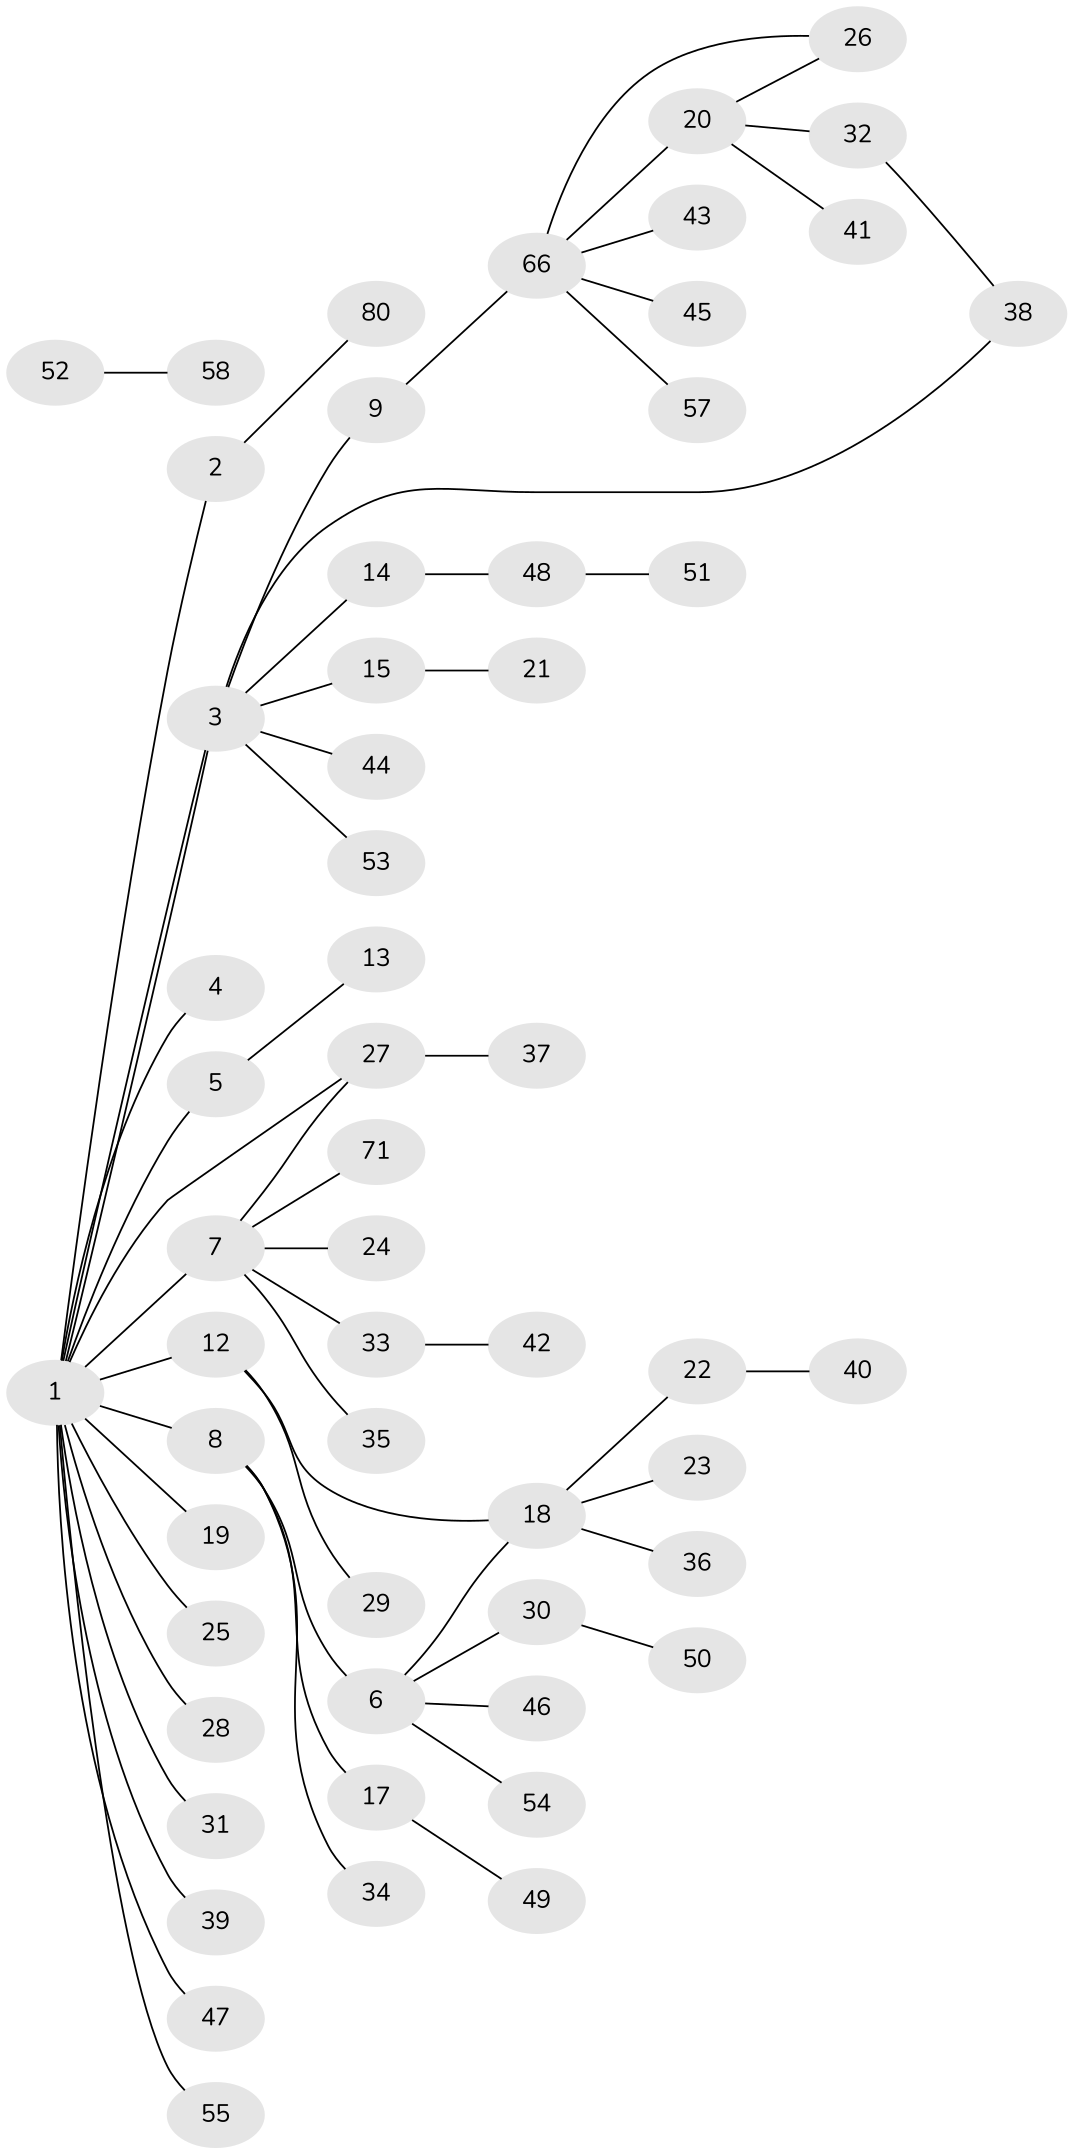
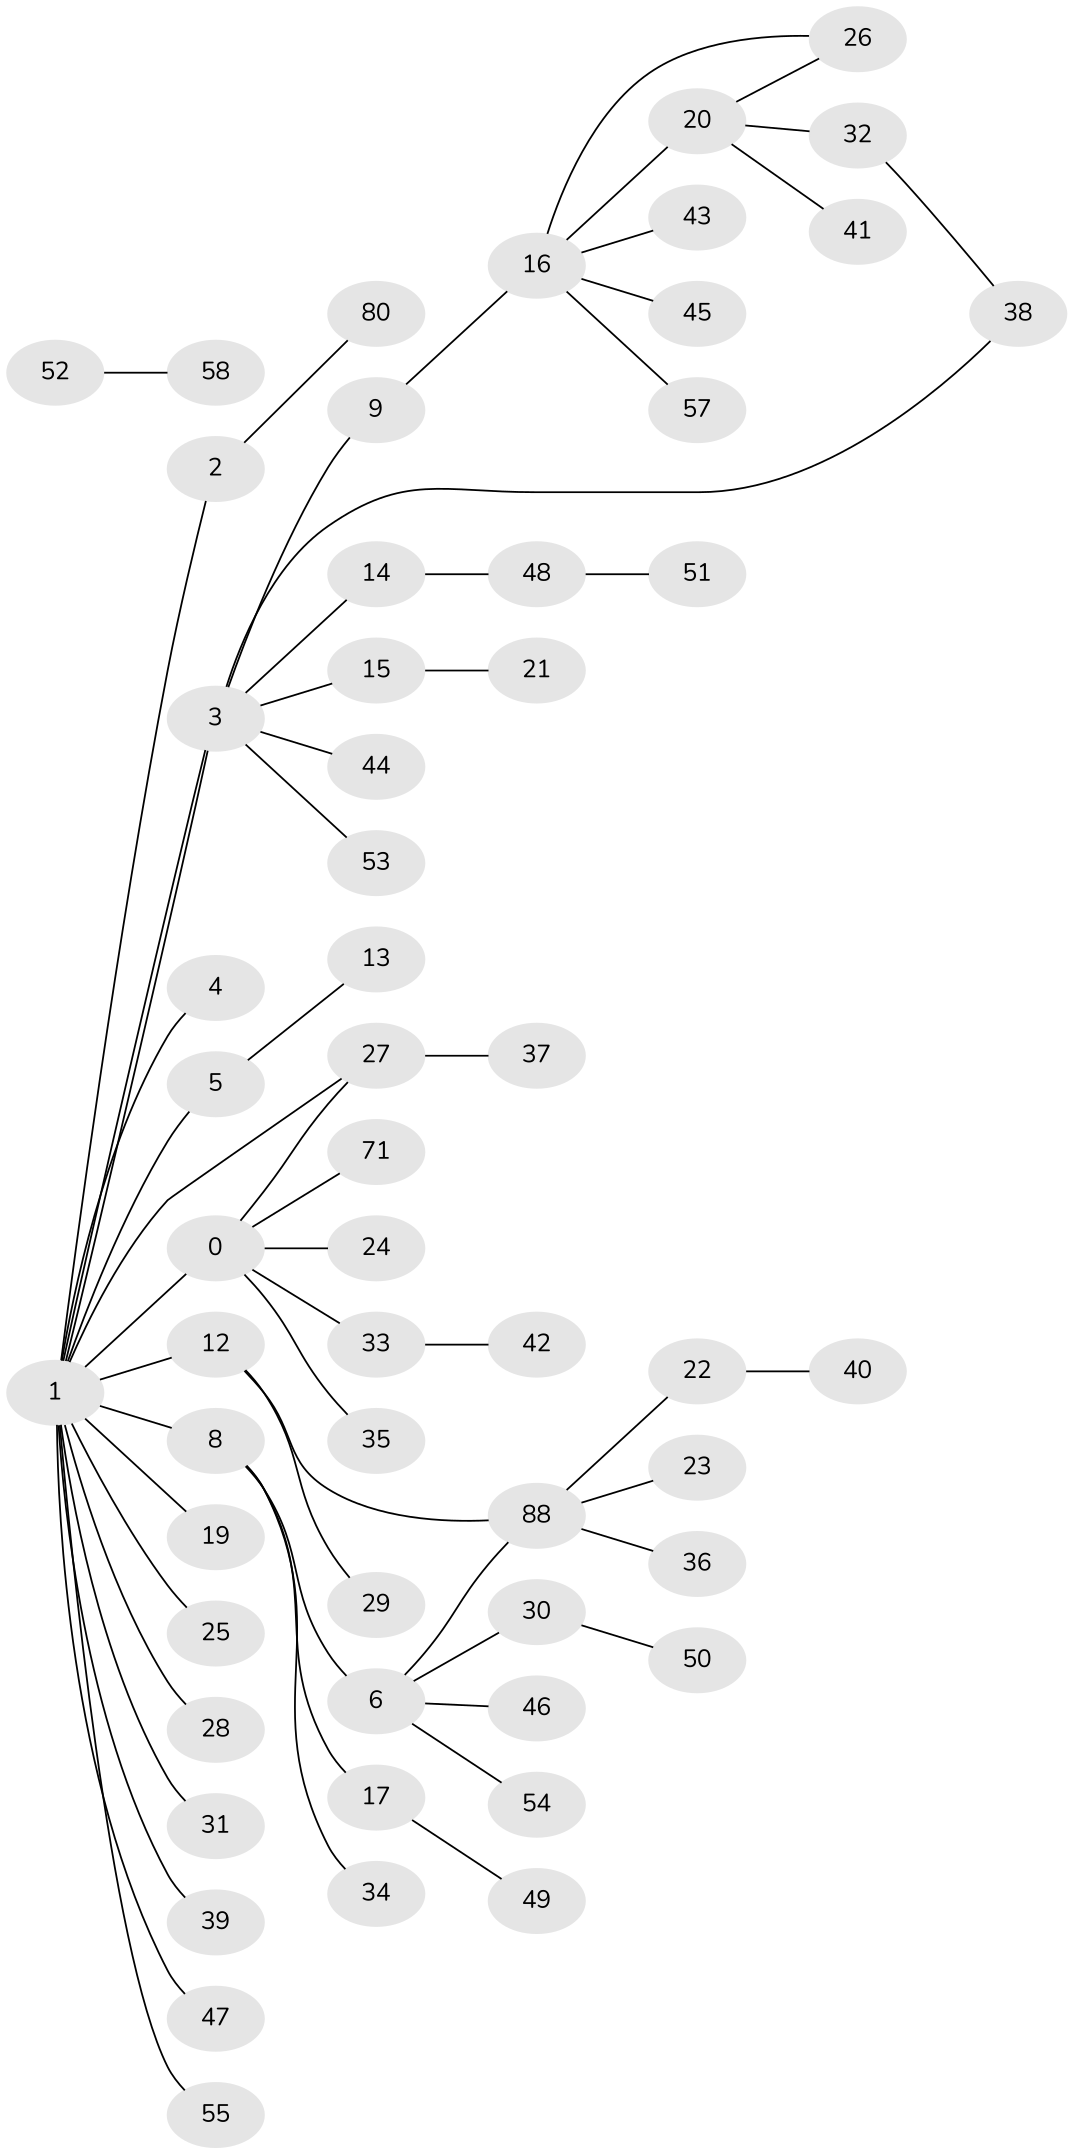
(537, 266) -> (537, 266)
(216, 1248) -> (216, 1248)
(537, 1516) -> (537, 1516)
